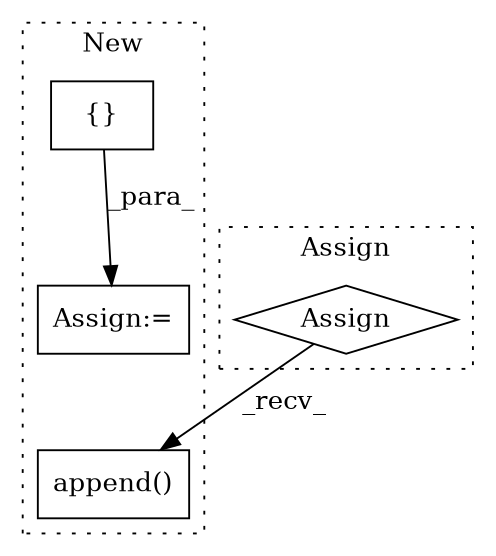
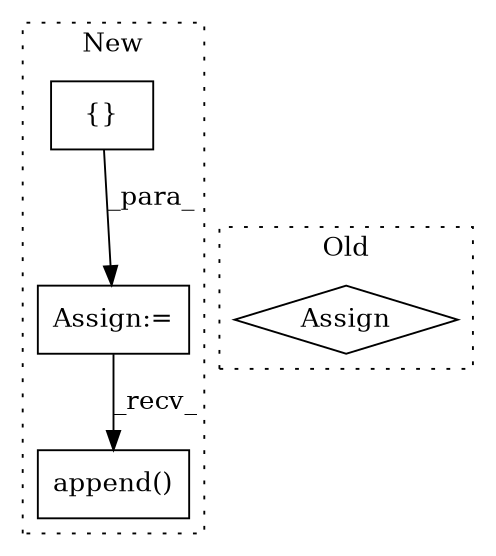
(346, 249) -> (346, 249)
(245, 391) -> (114, 392)
